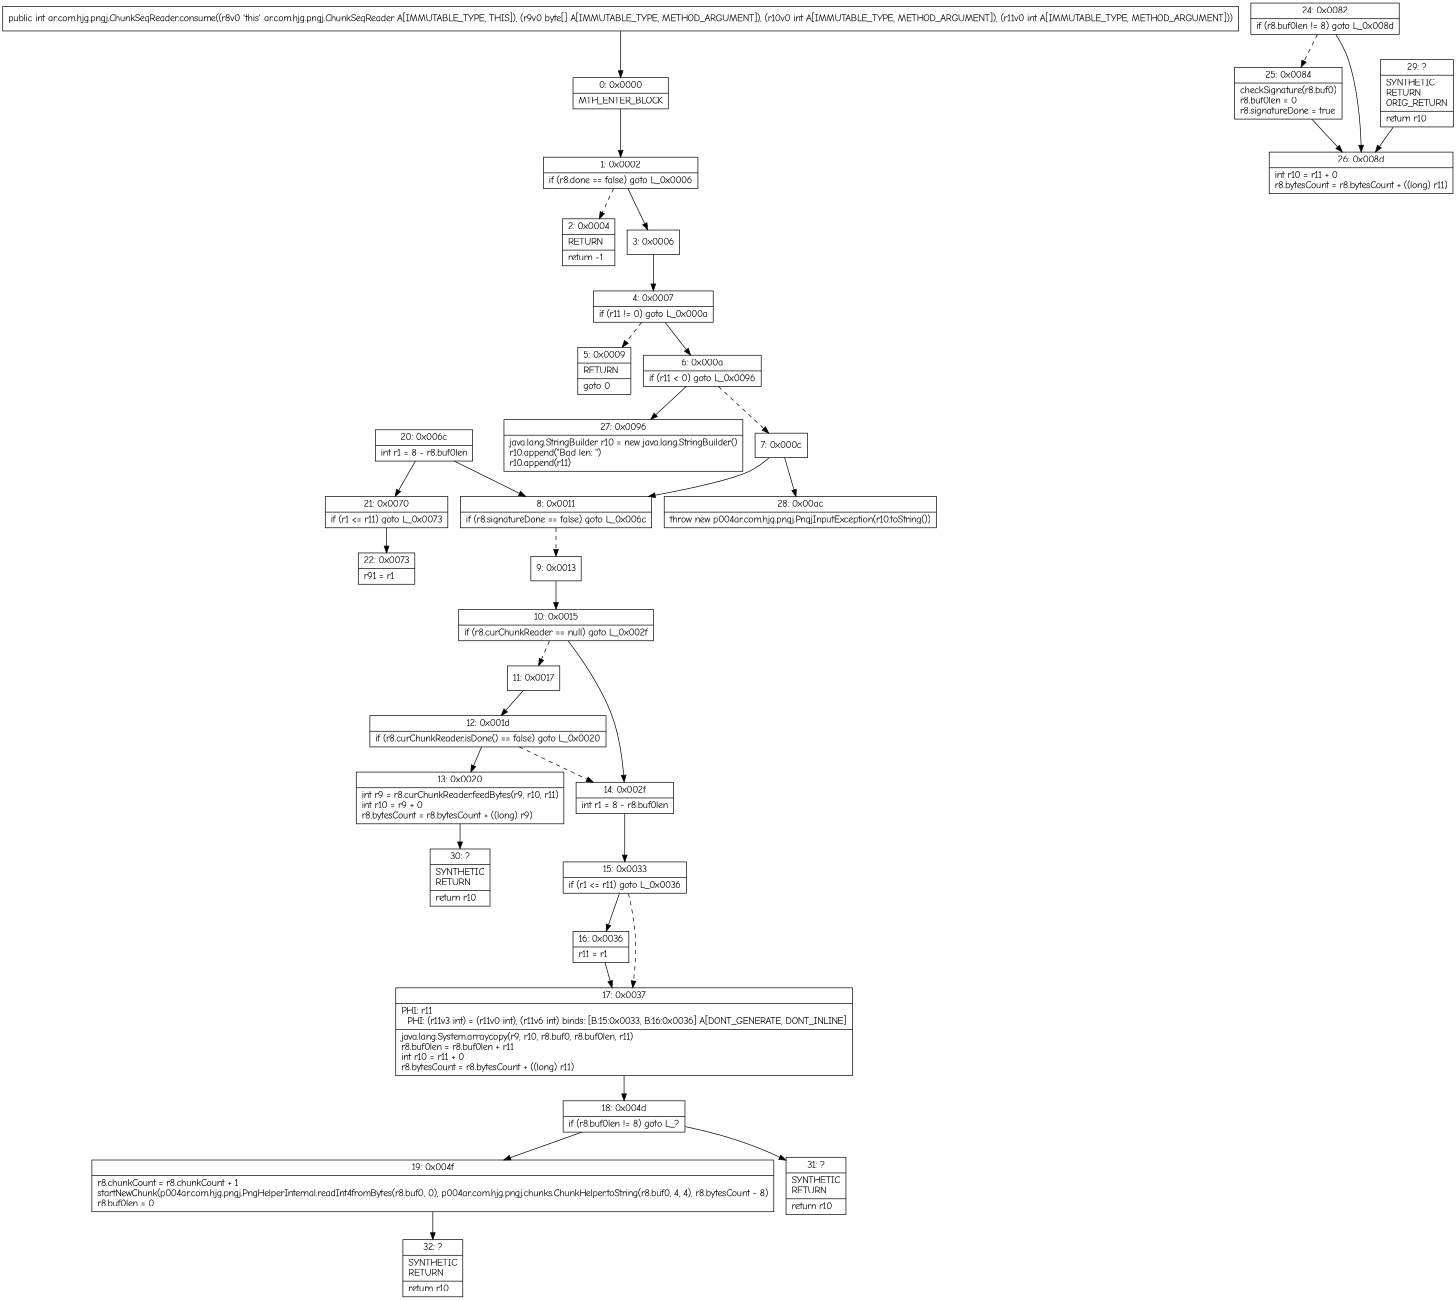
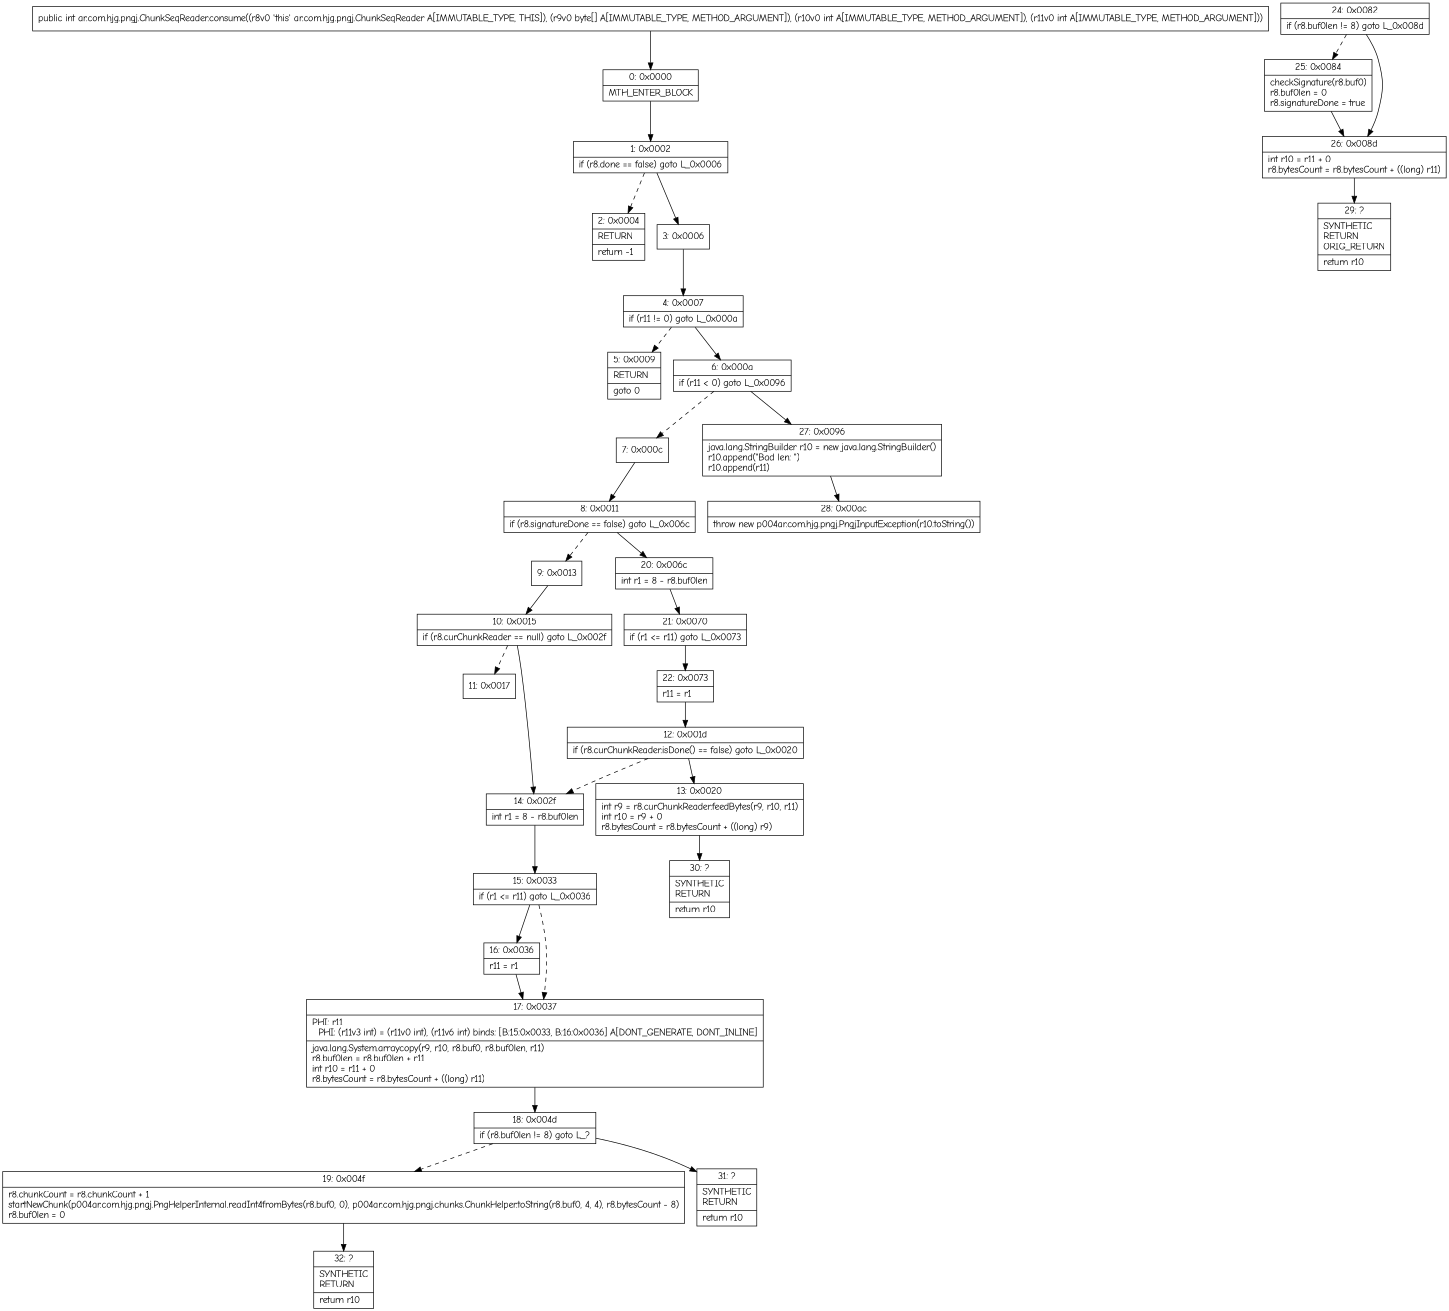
(1386, 137) -> (1354, 187)
(789, 474) -> (834, 485)
(487, 477) -> (629, 543)
(379, 576) -> (677, 694)
(515, 700) -> (685, 711)
(546, 1145) -> (457, 1156)
